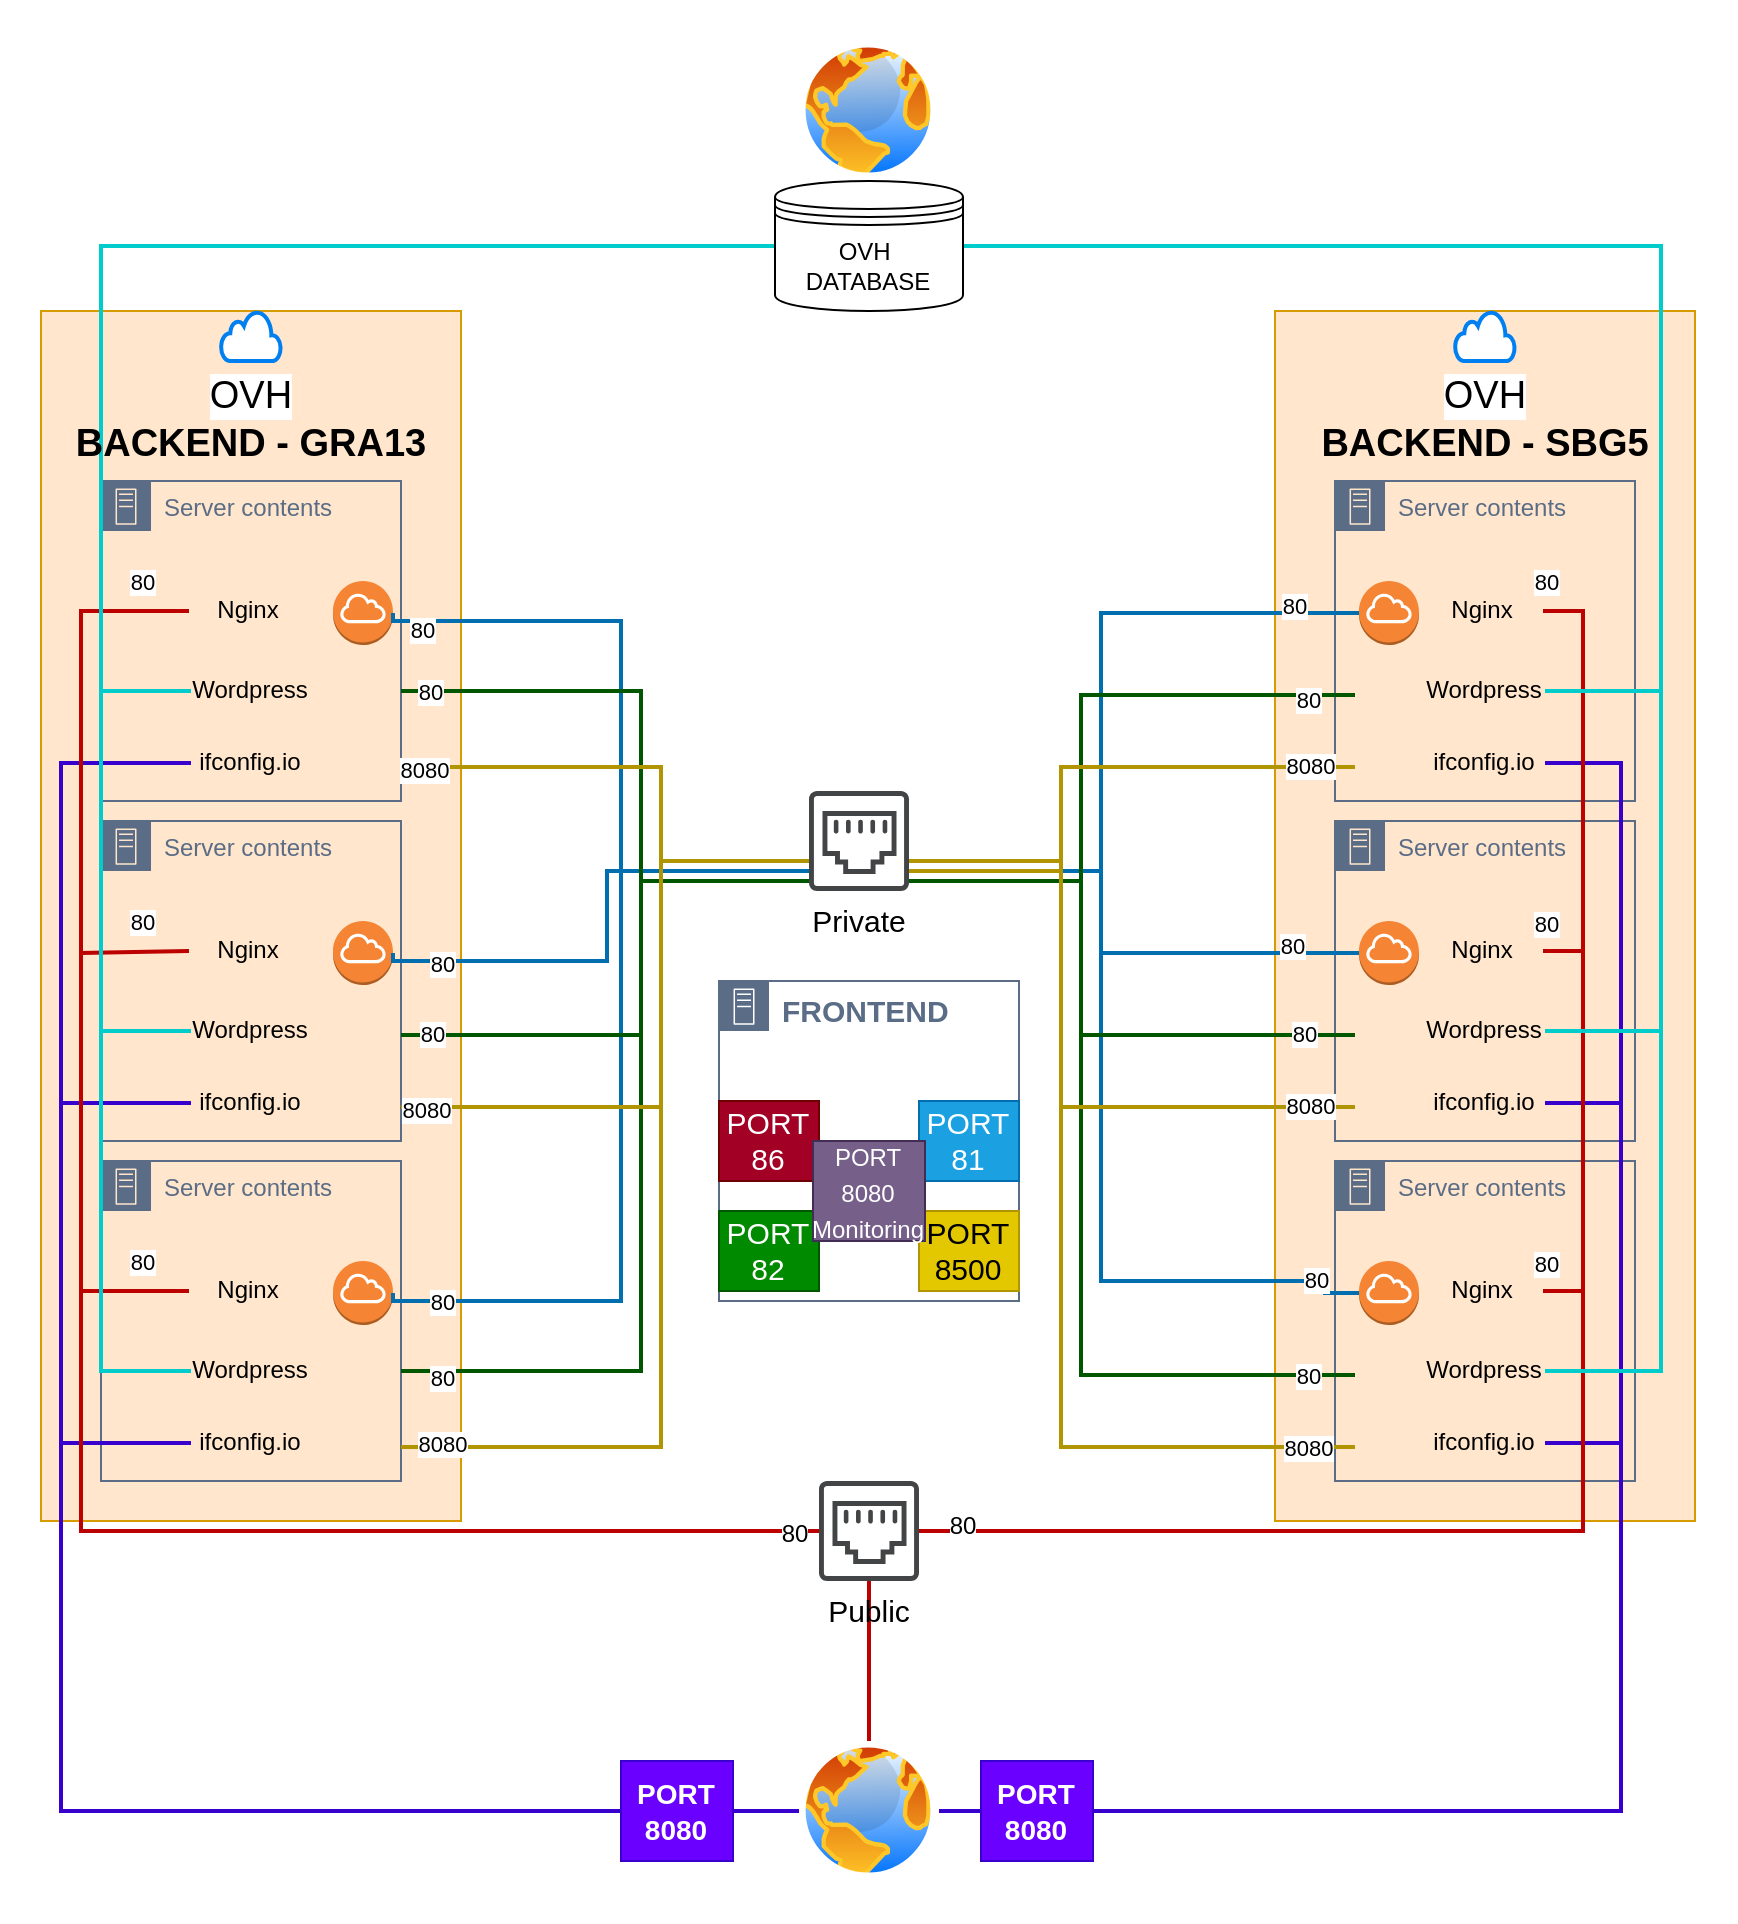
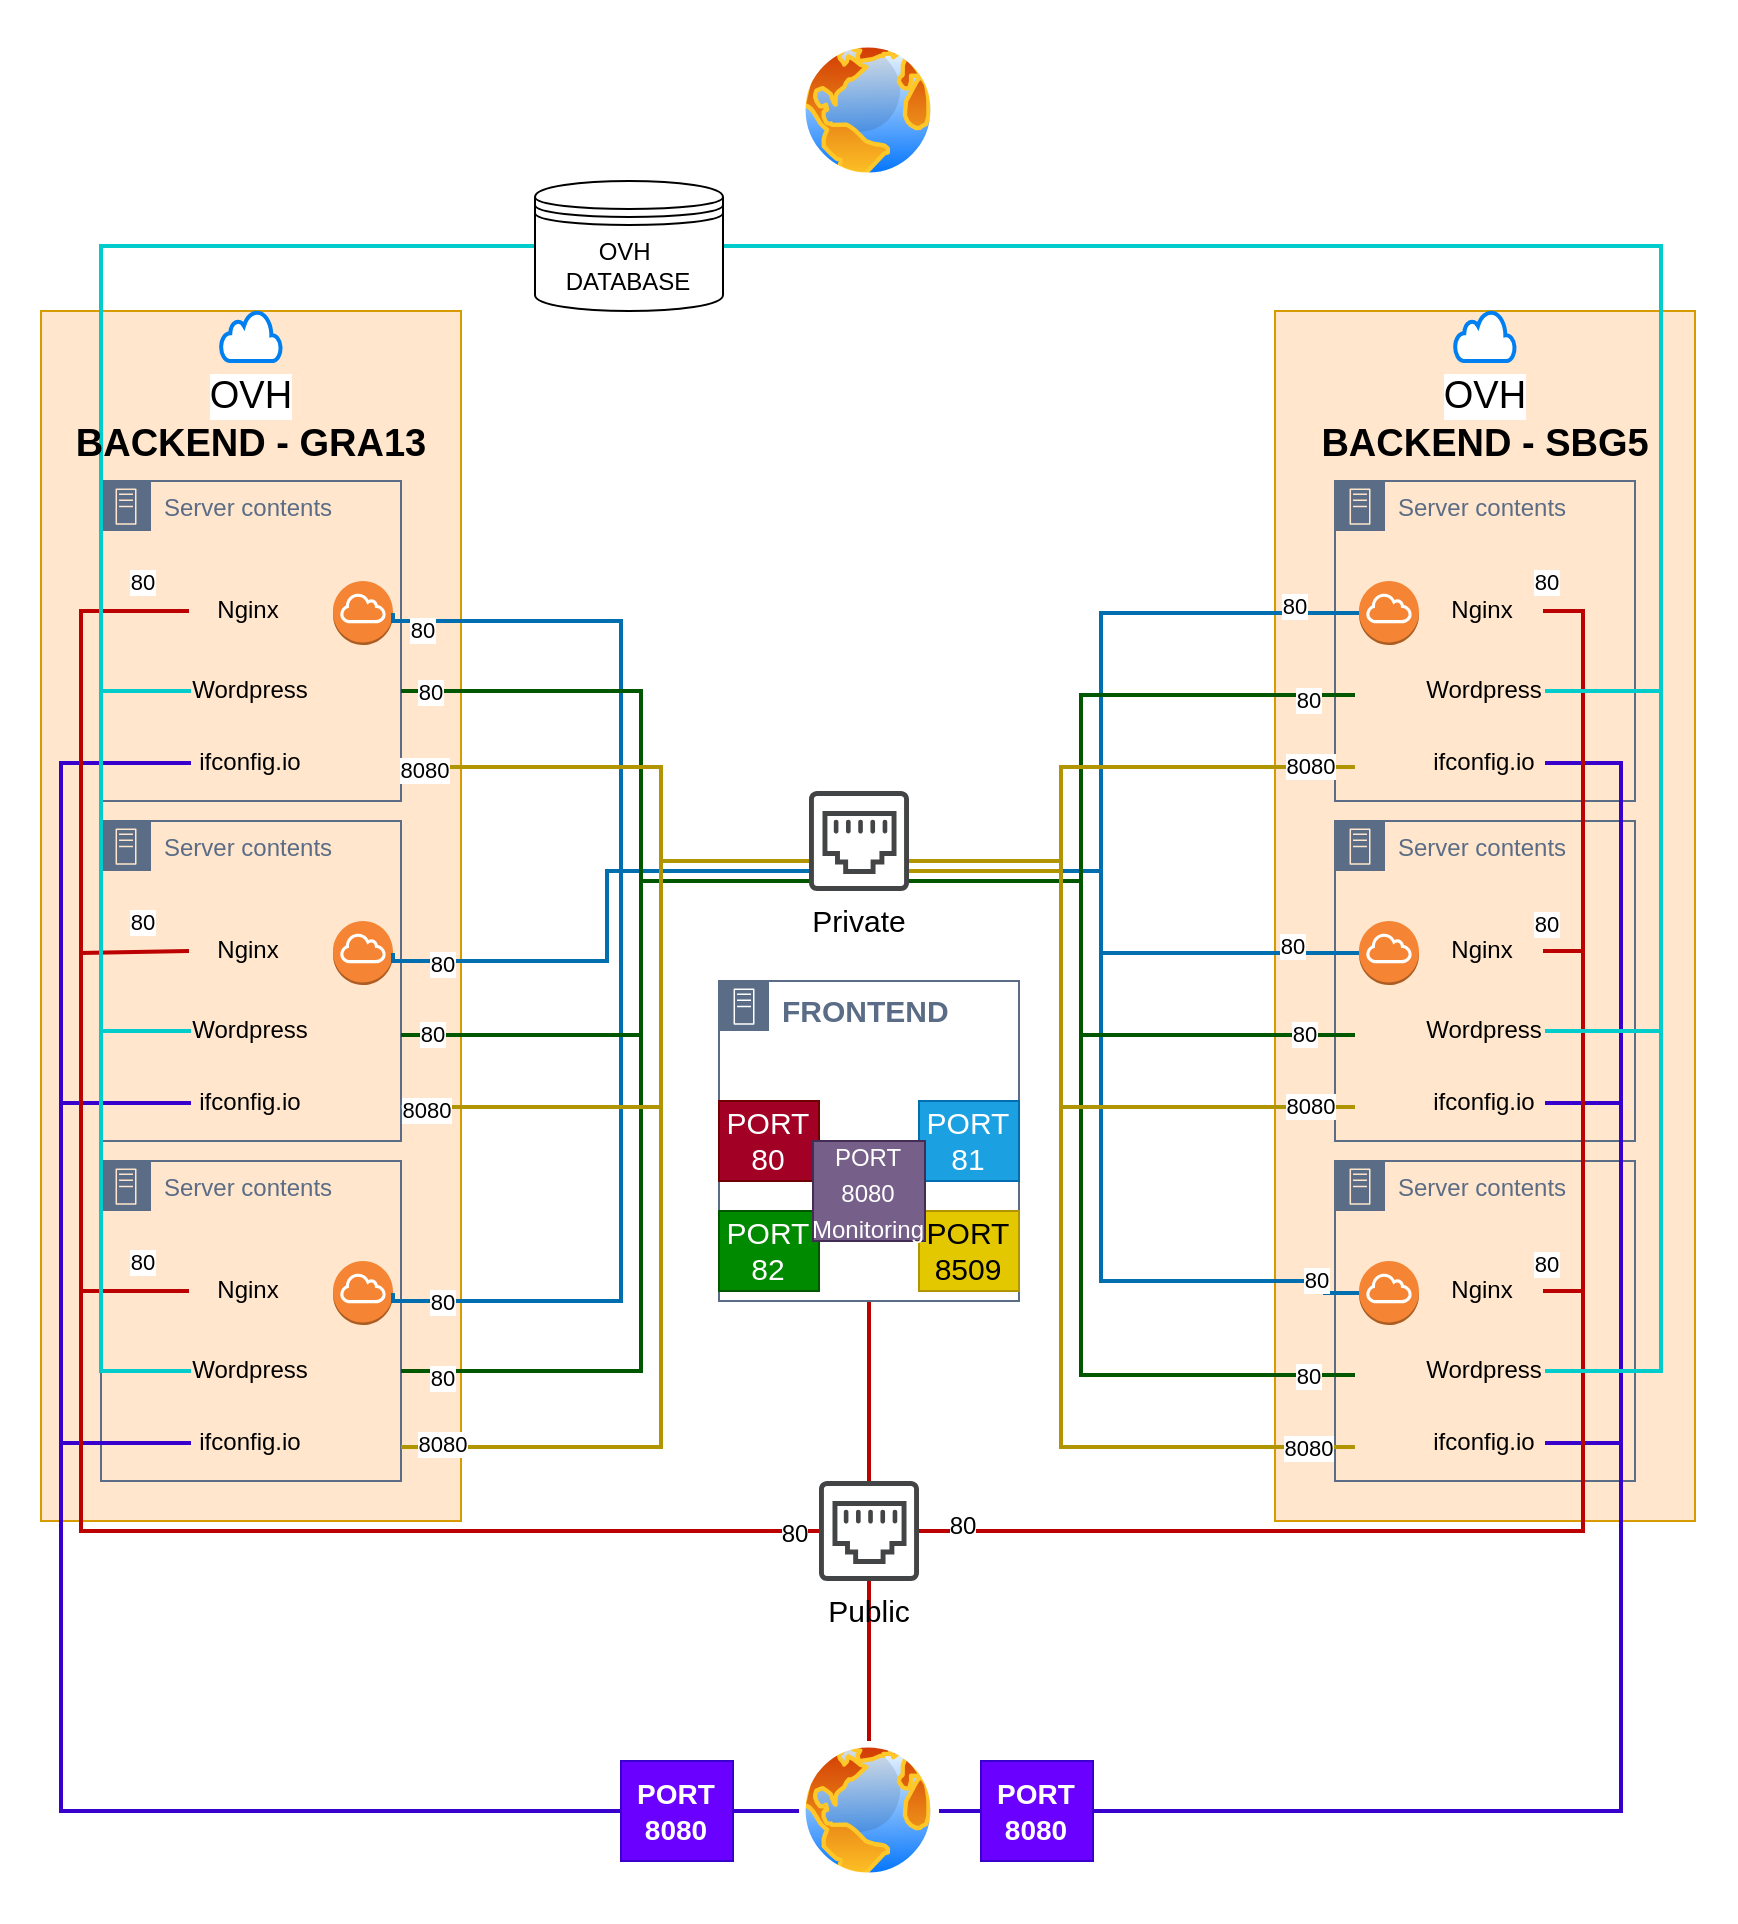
(869, 246) -> (629, 246)
(769, 1141) -> (769, 1141)
(969, 1251) -> (969, 1251)
none -> (869, 1392)
